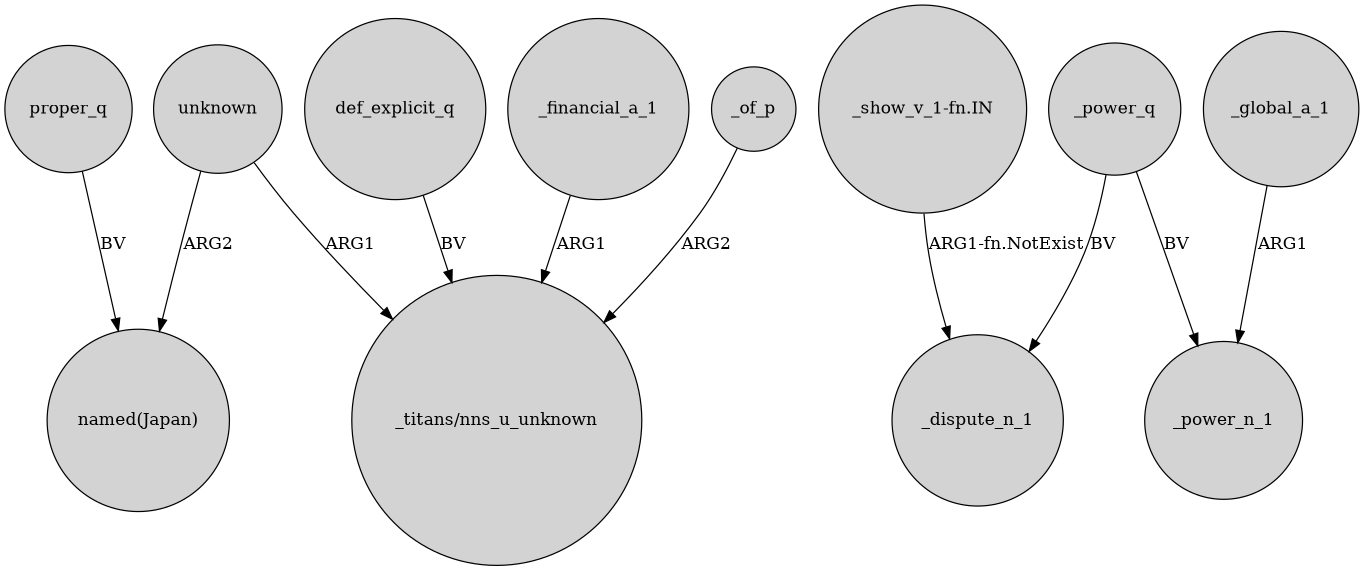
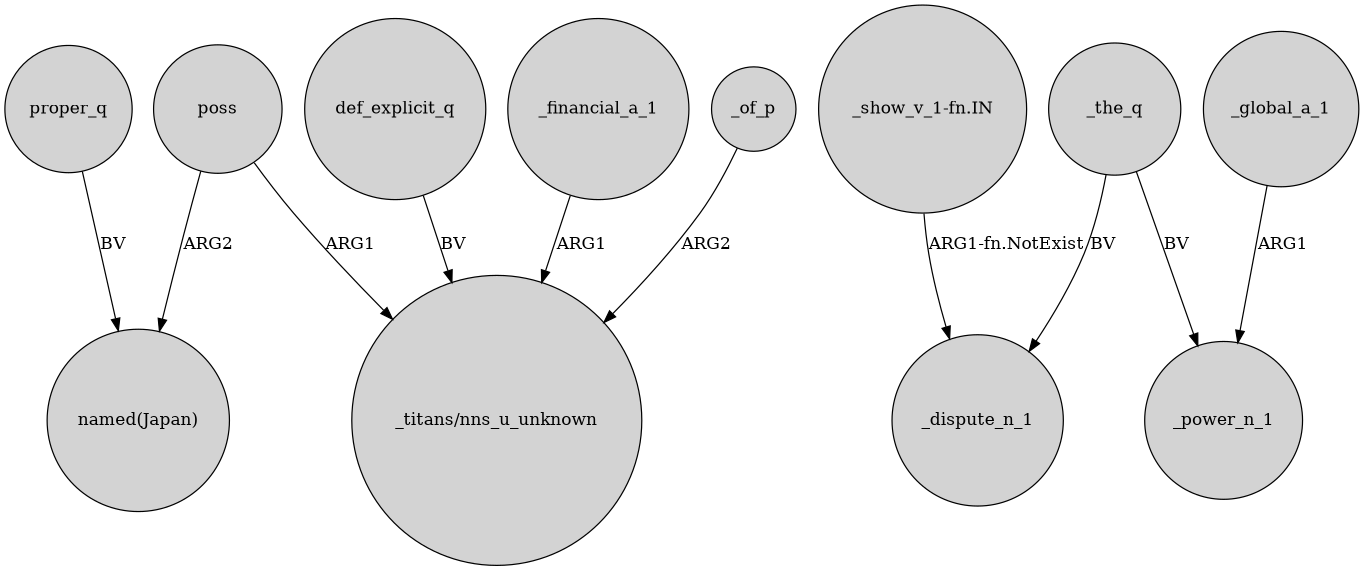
(218, 109) -> (218, 109)
(1115, 109) -> (1115, 109)
